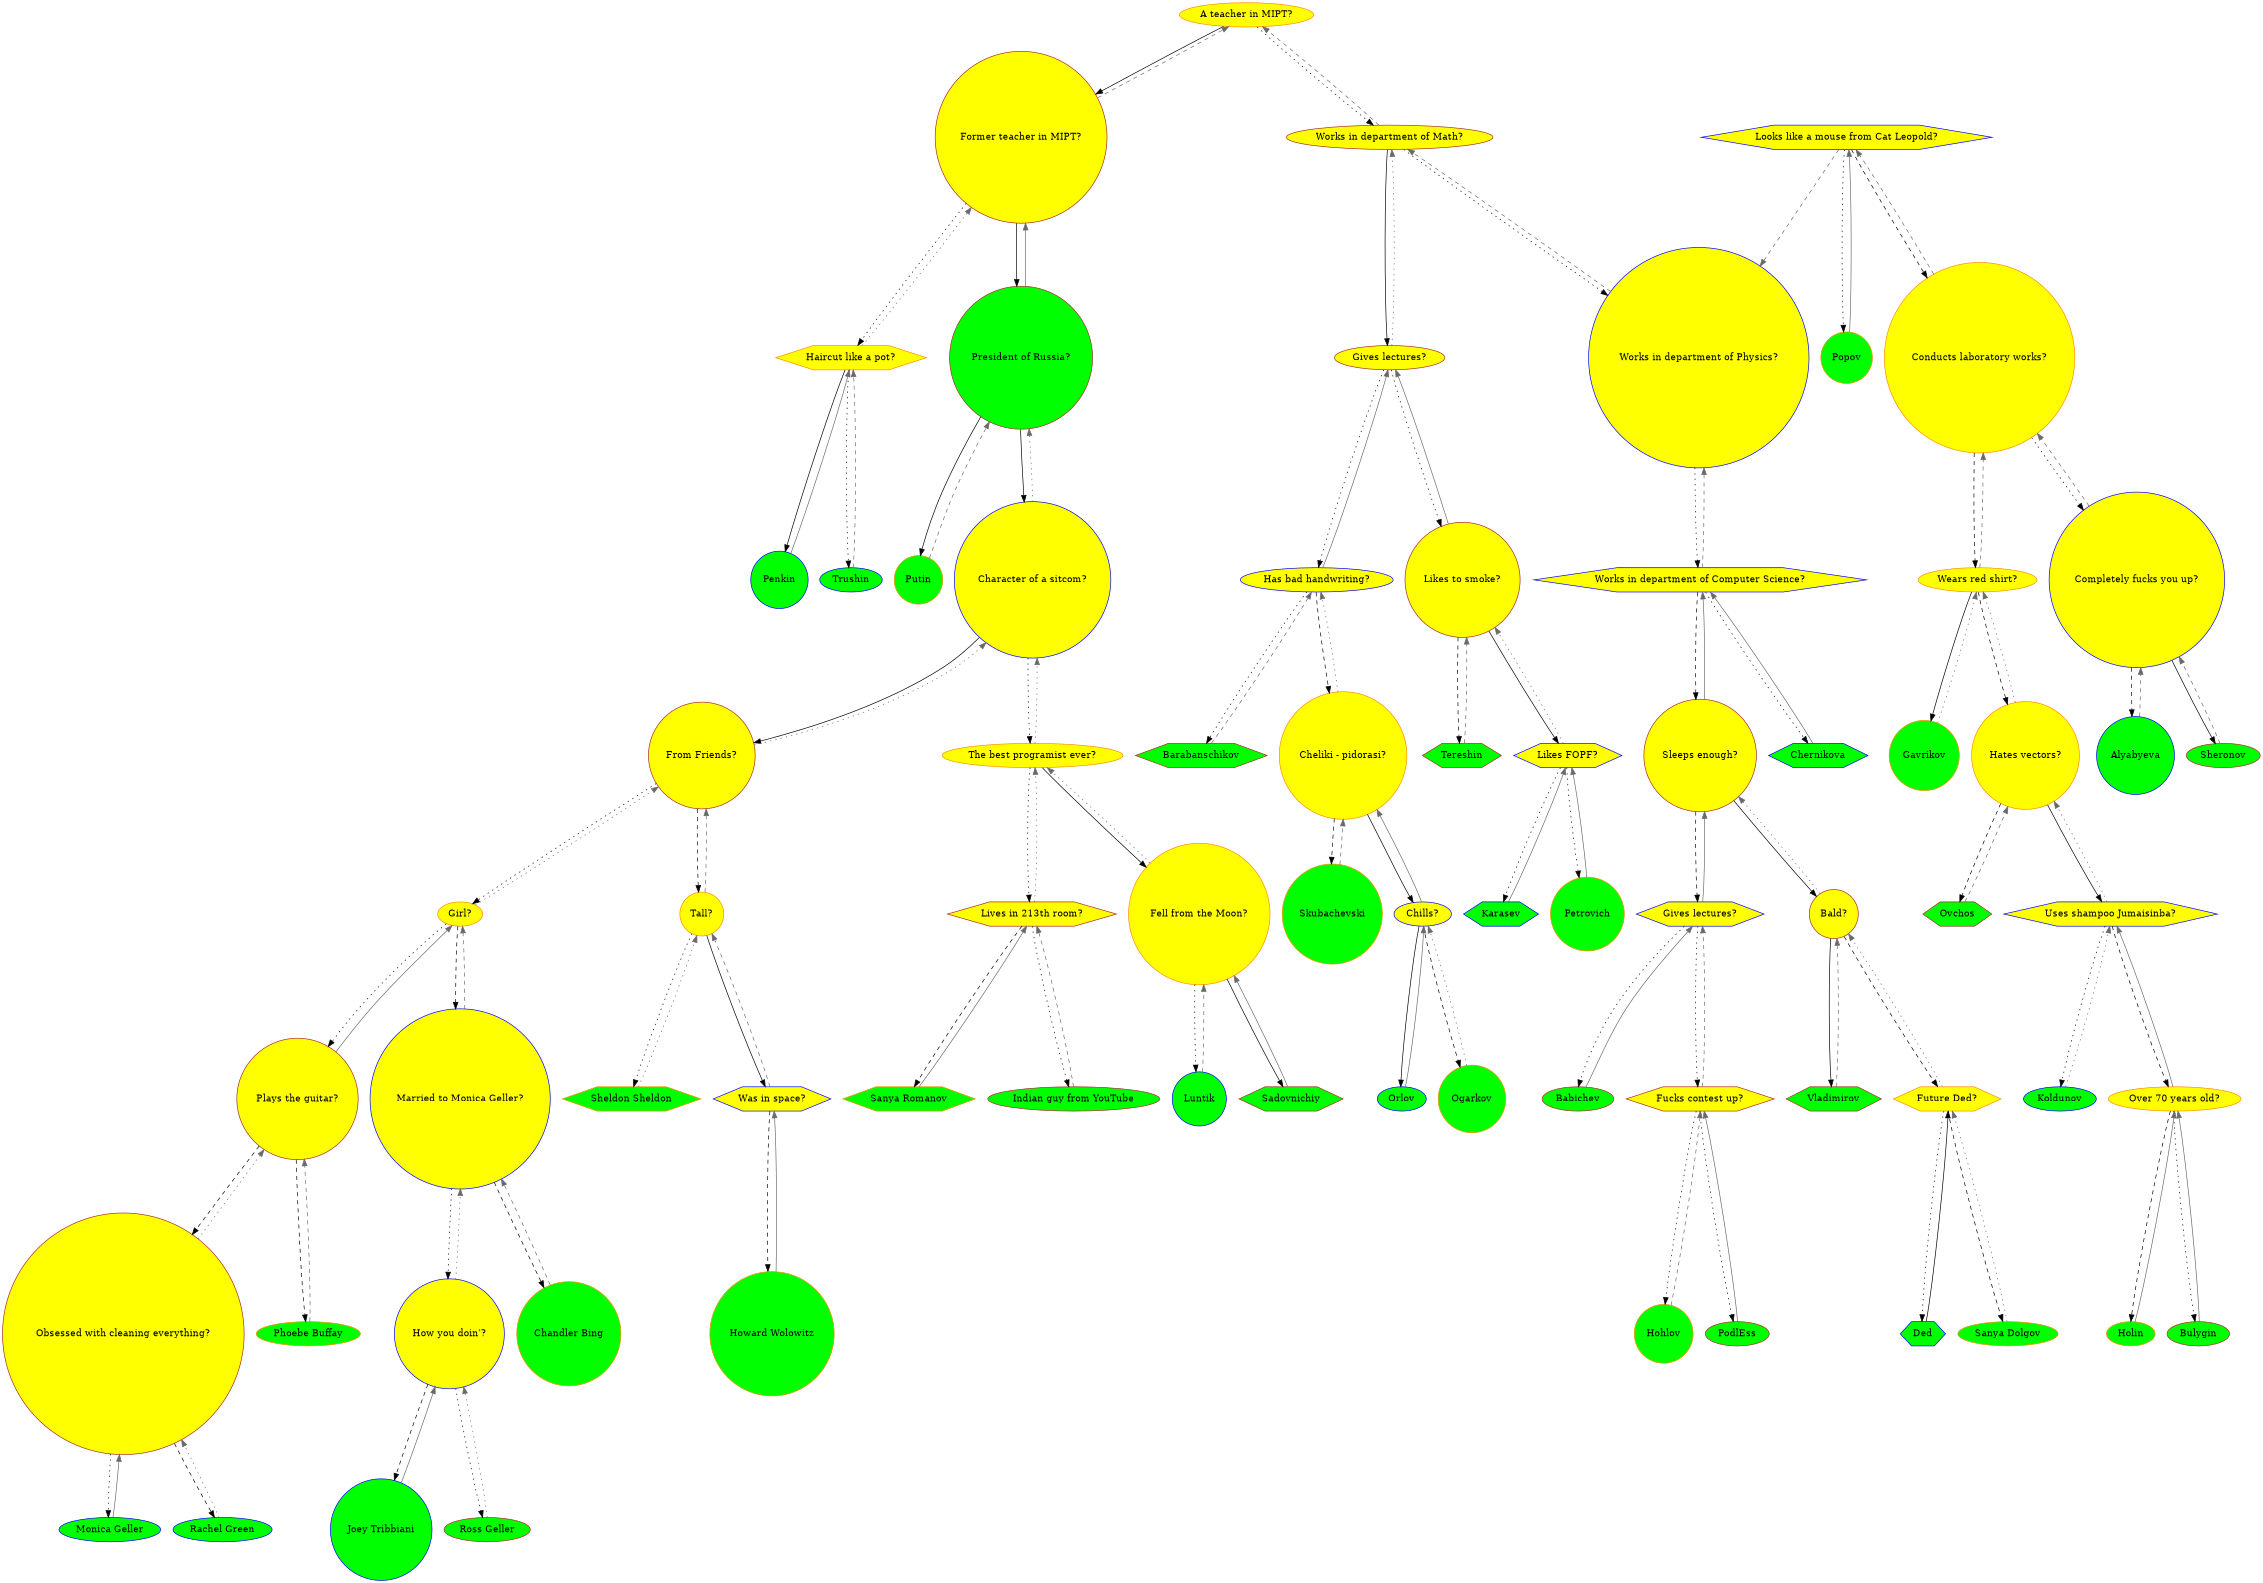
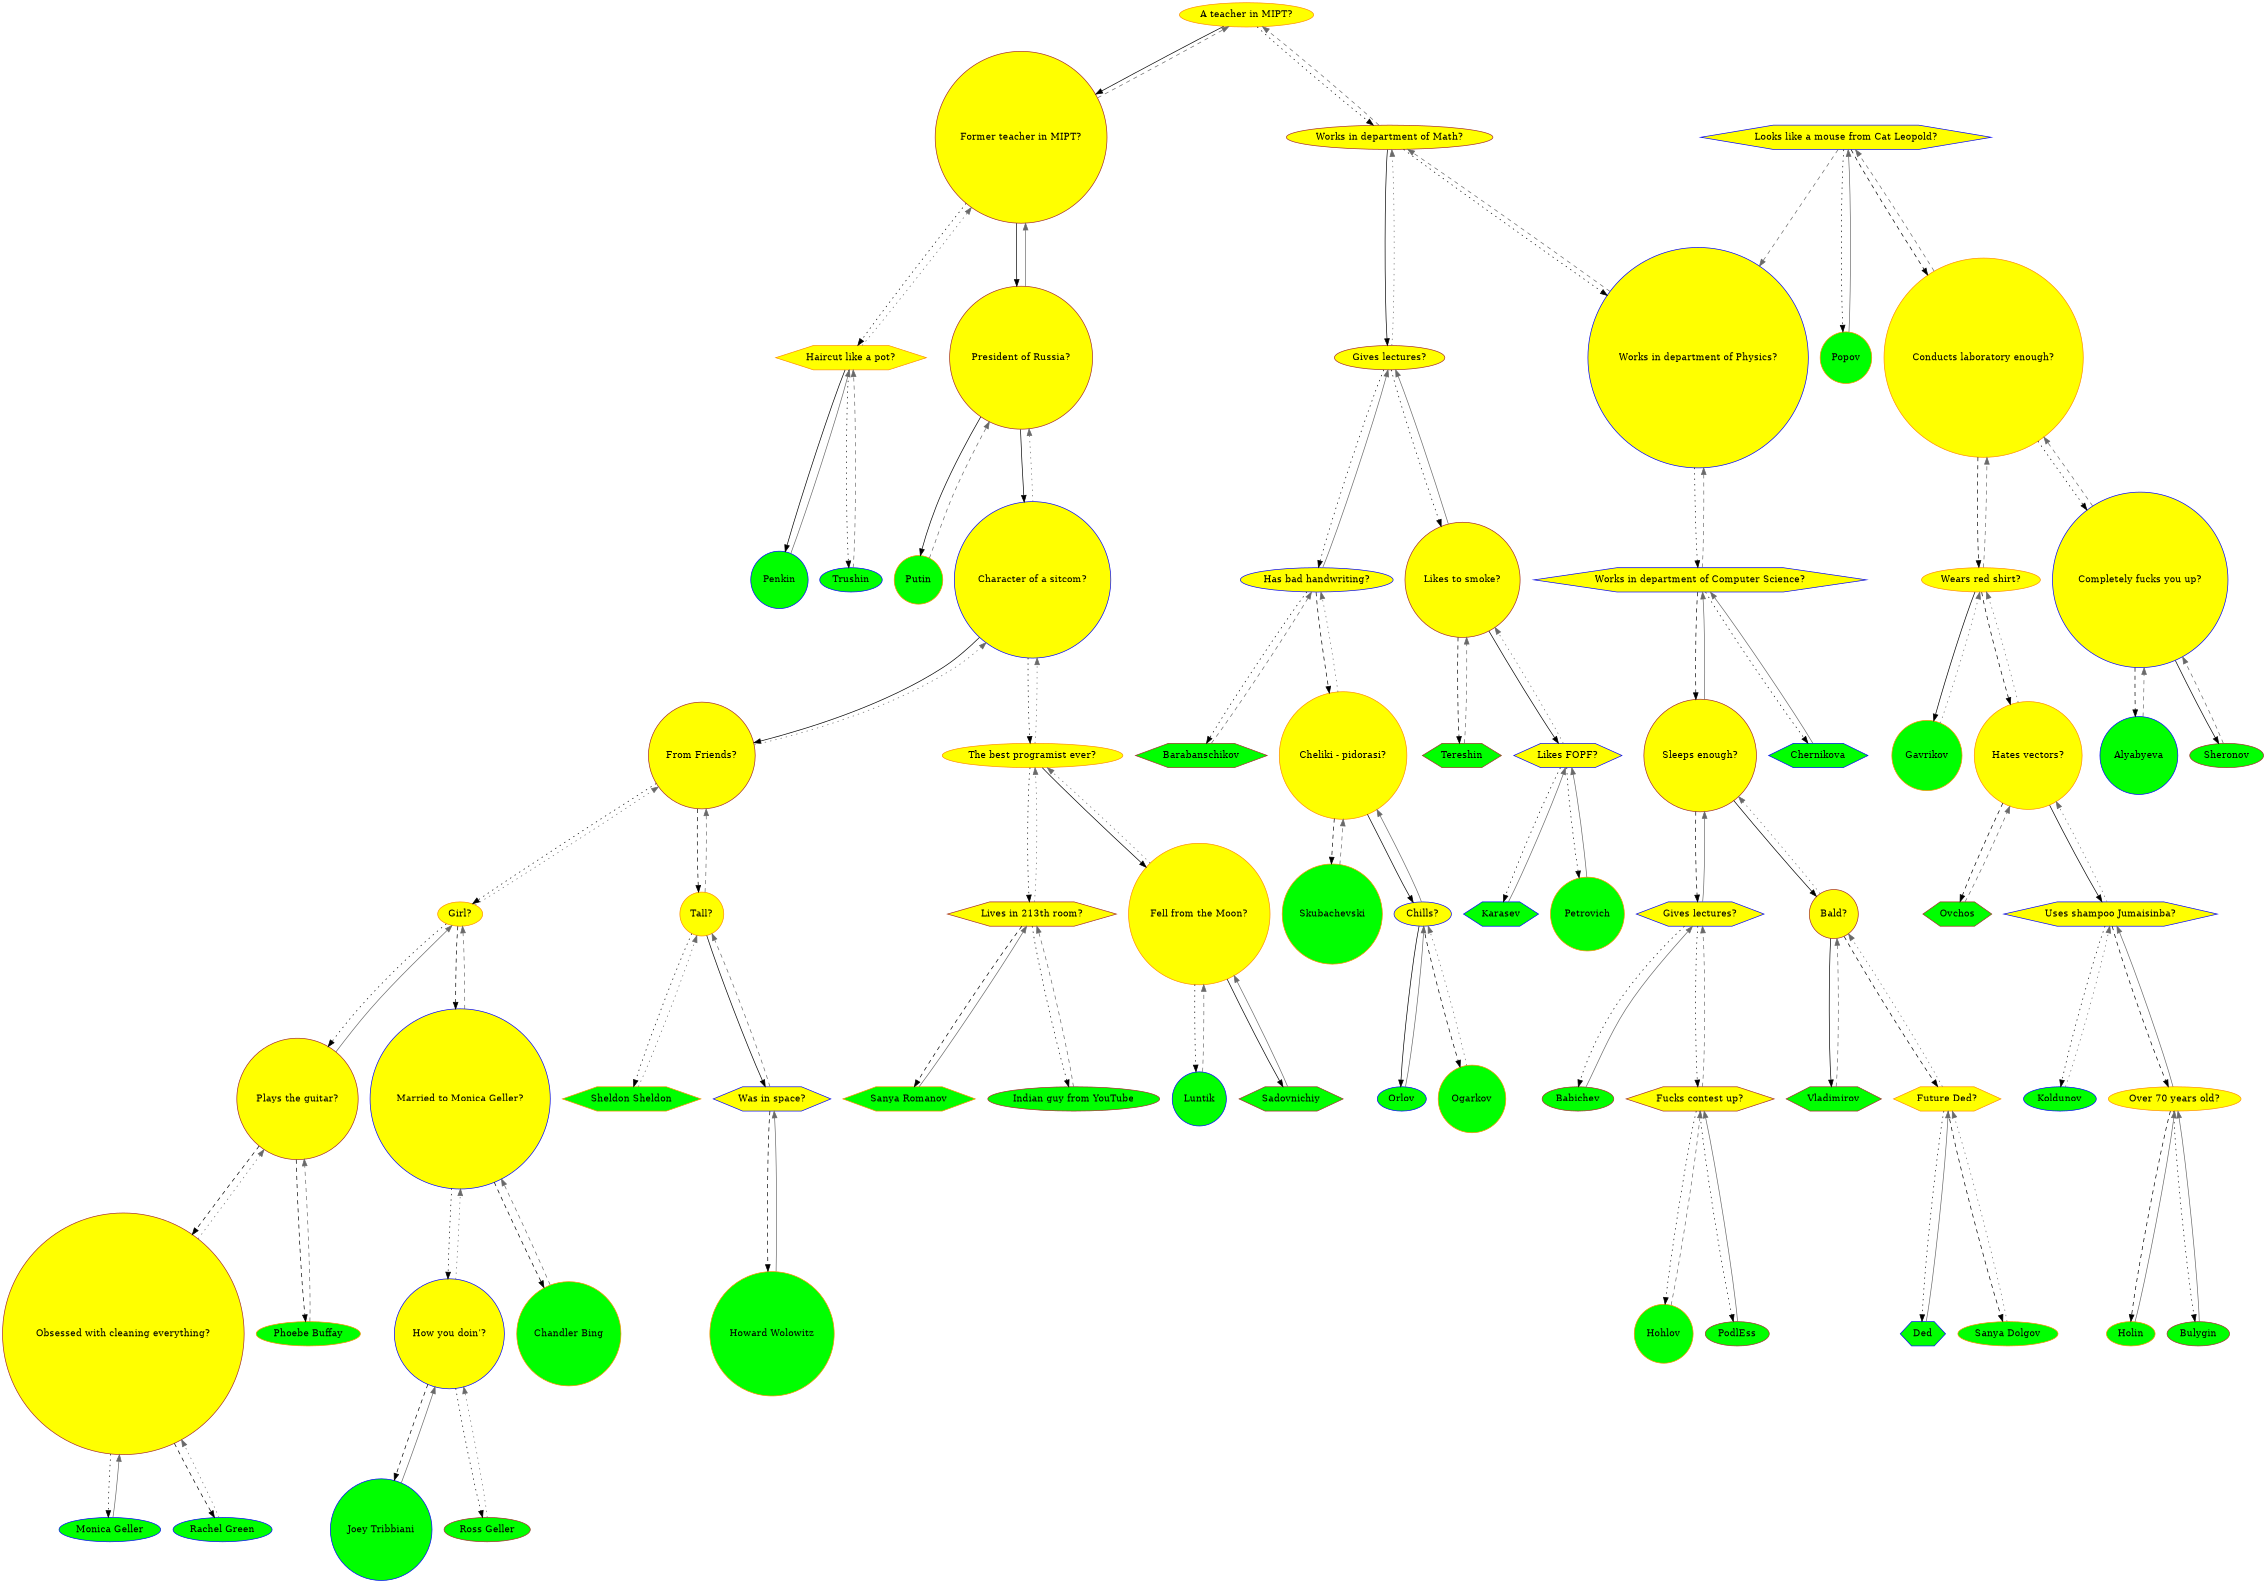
(1021, 358) -> (1021, 358)
(1980, 358) -> (1984, 358)
(1939, 1220) -> (1939, 1220)
